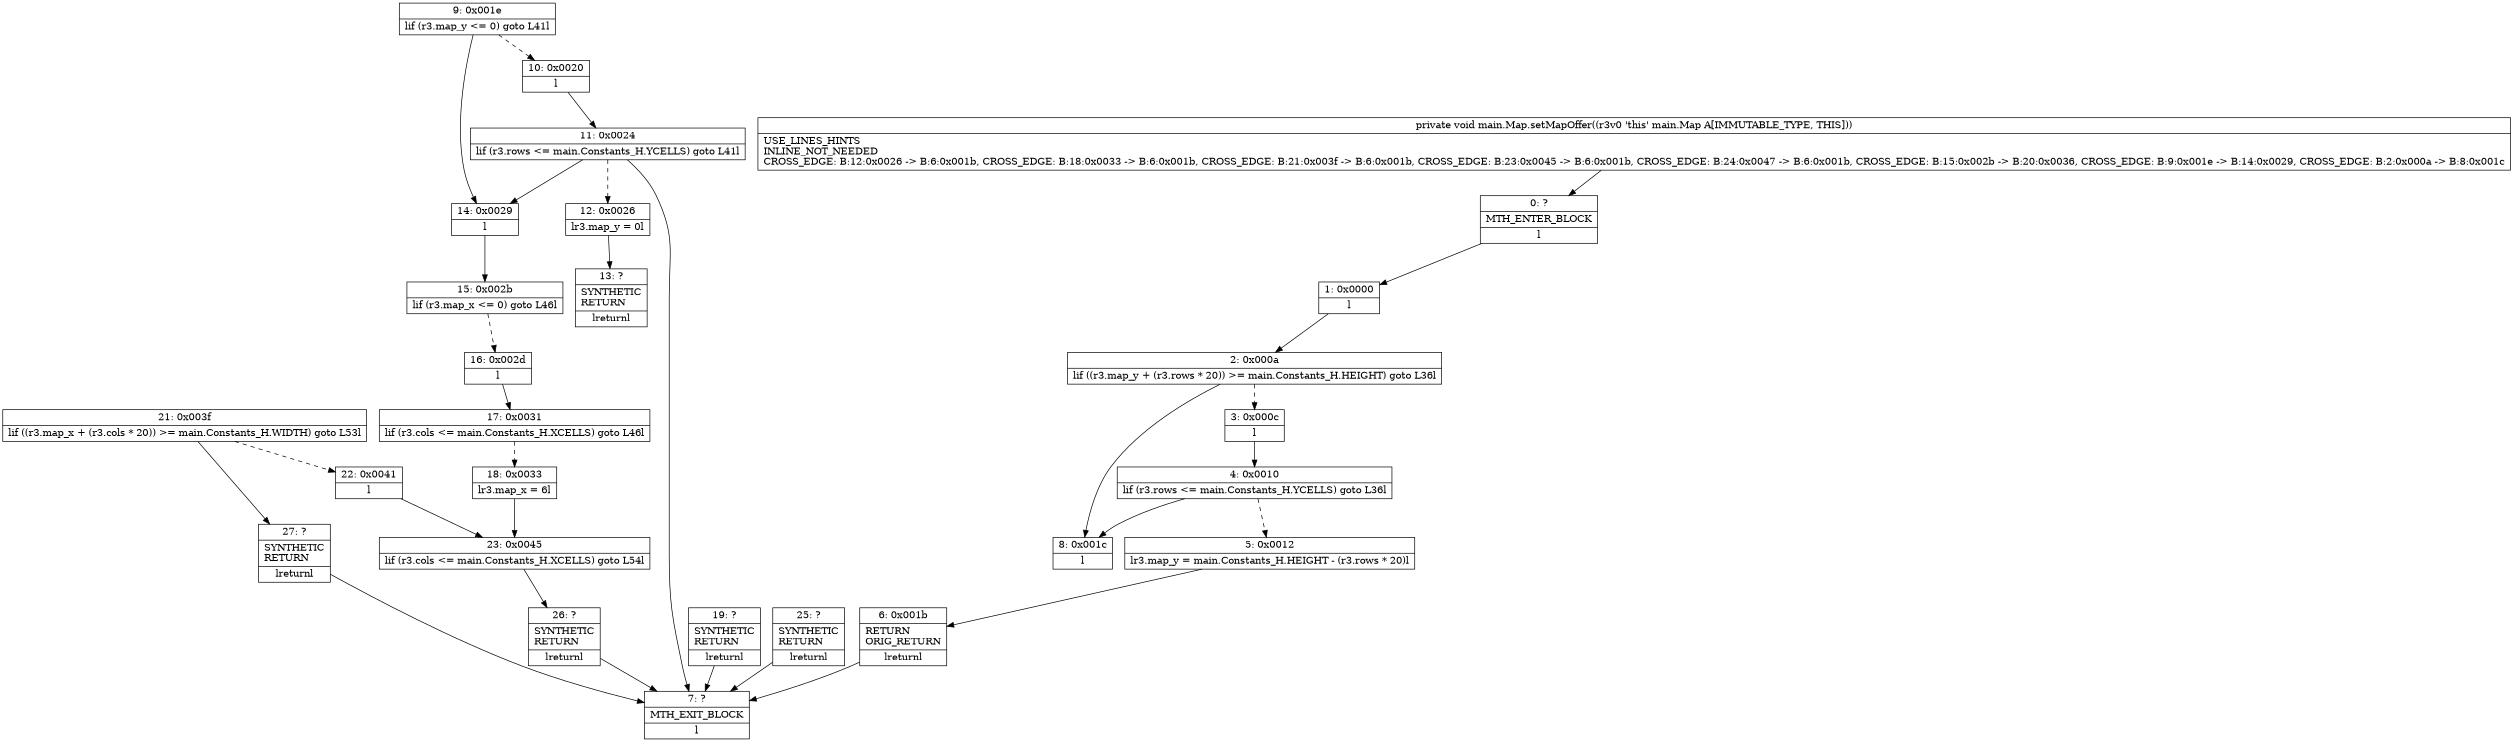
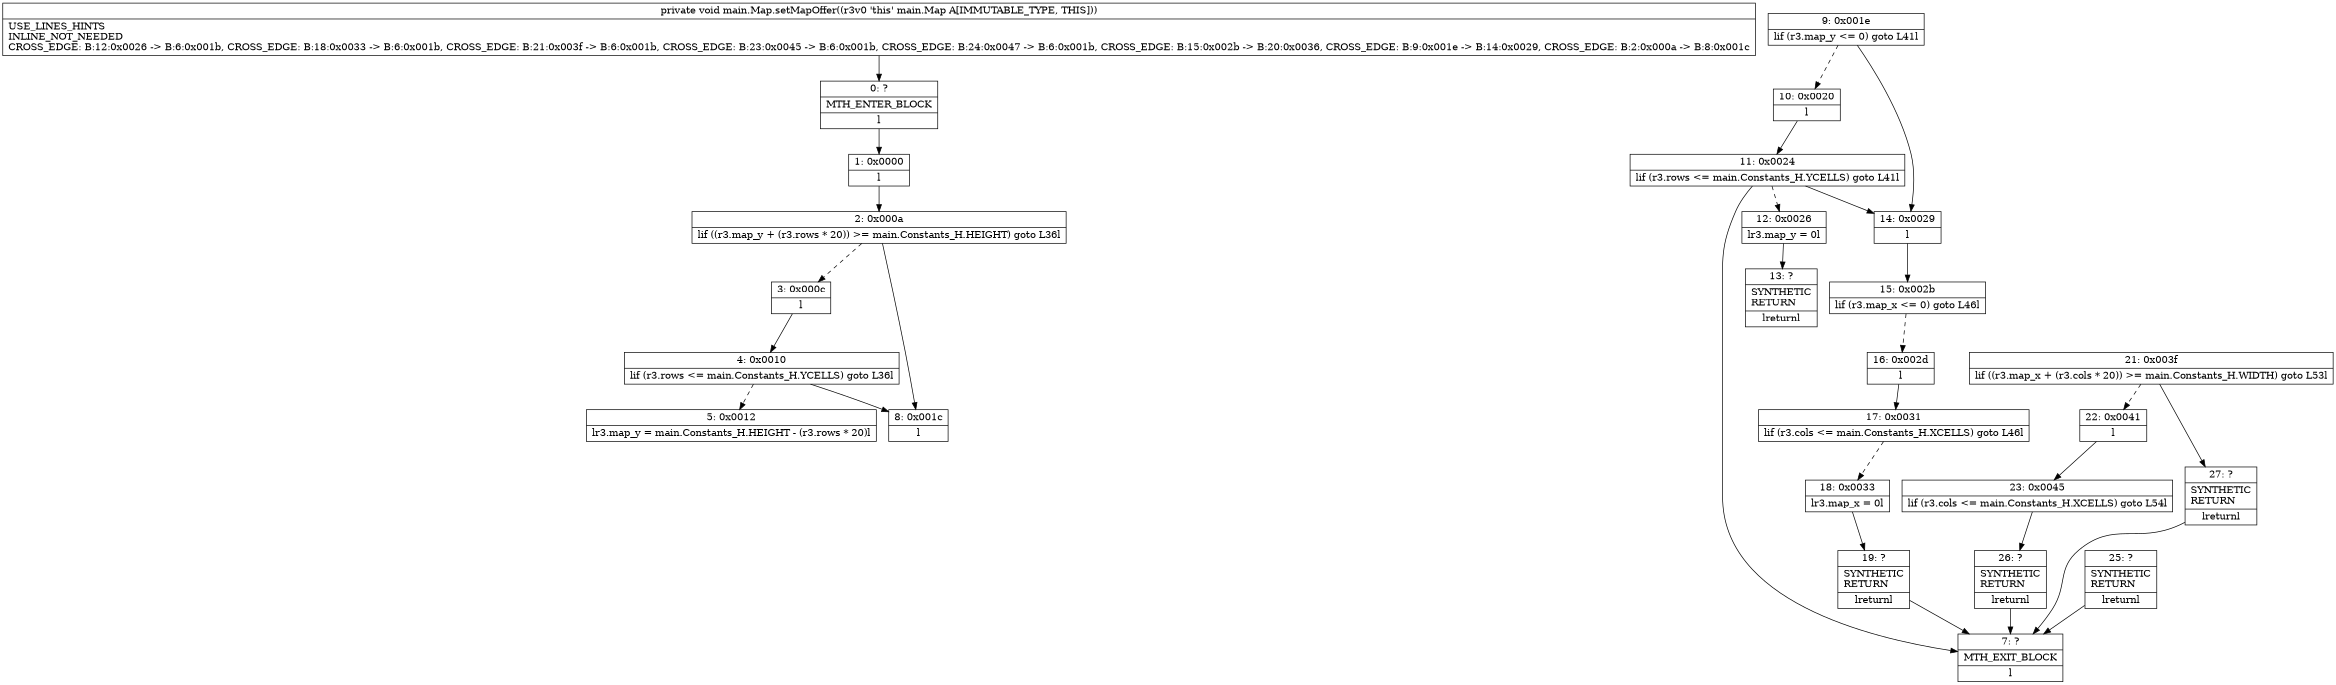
(515, 490) -> (1848, 504)
(515, 515) -> (1857, 528)
(903, 637) -> none
